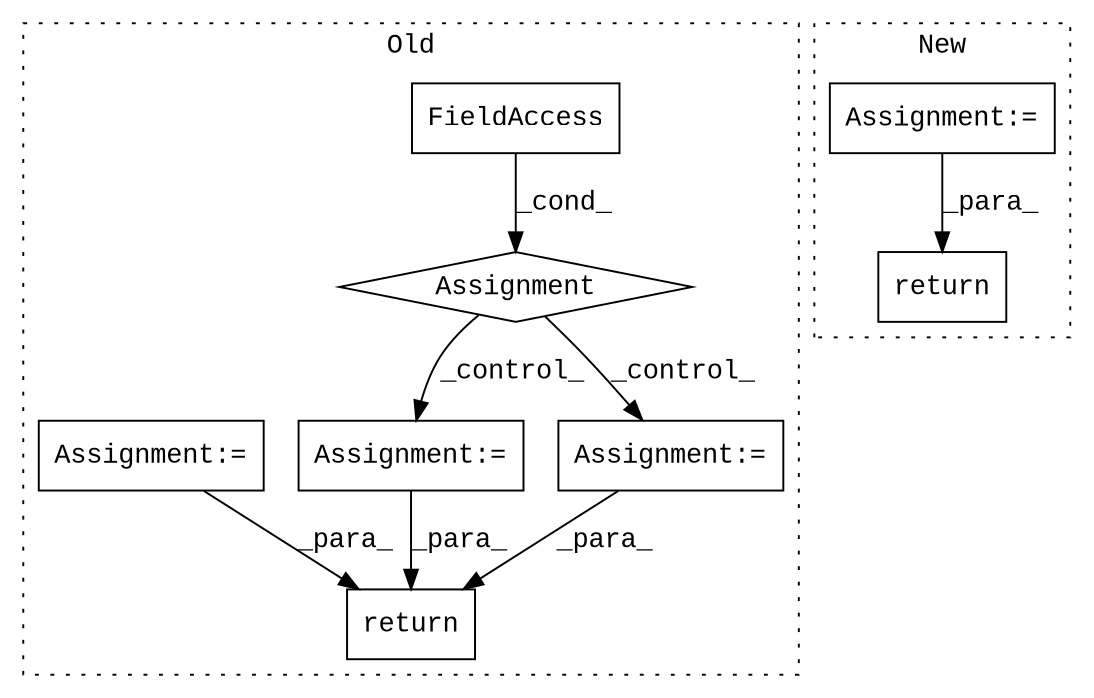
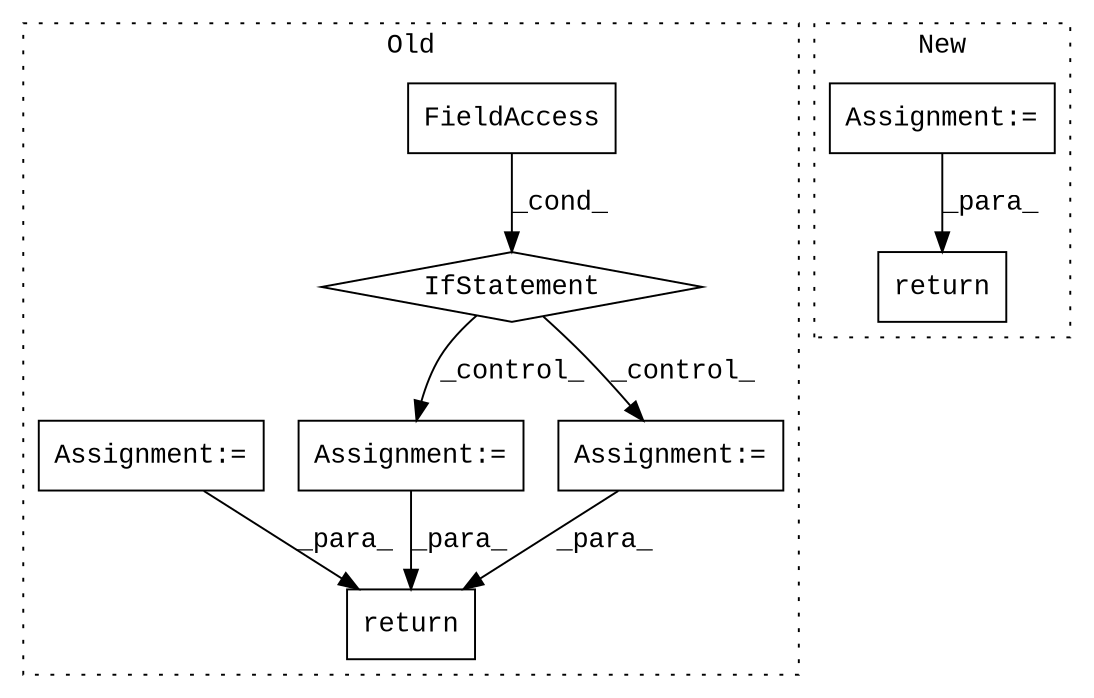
(516, 287) -> (512, 287)
